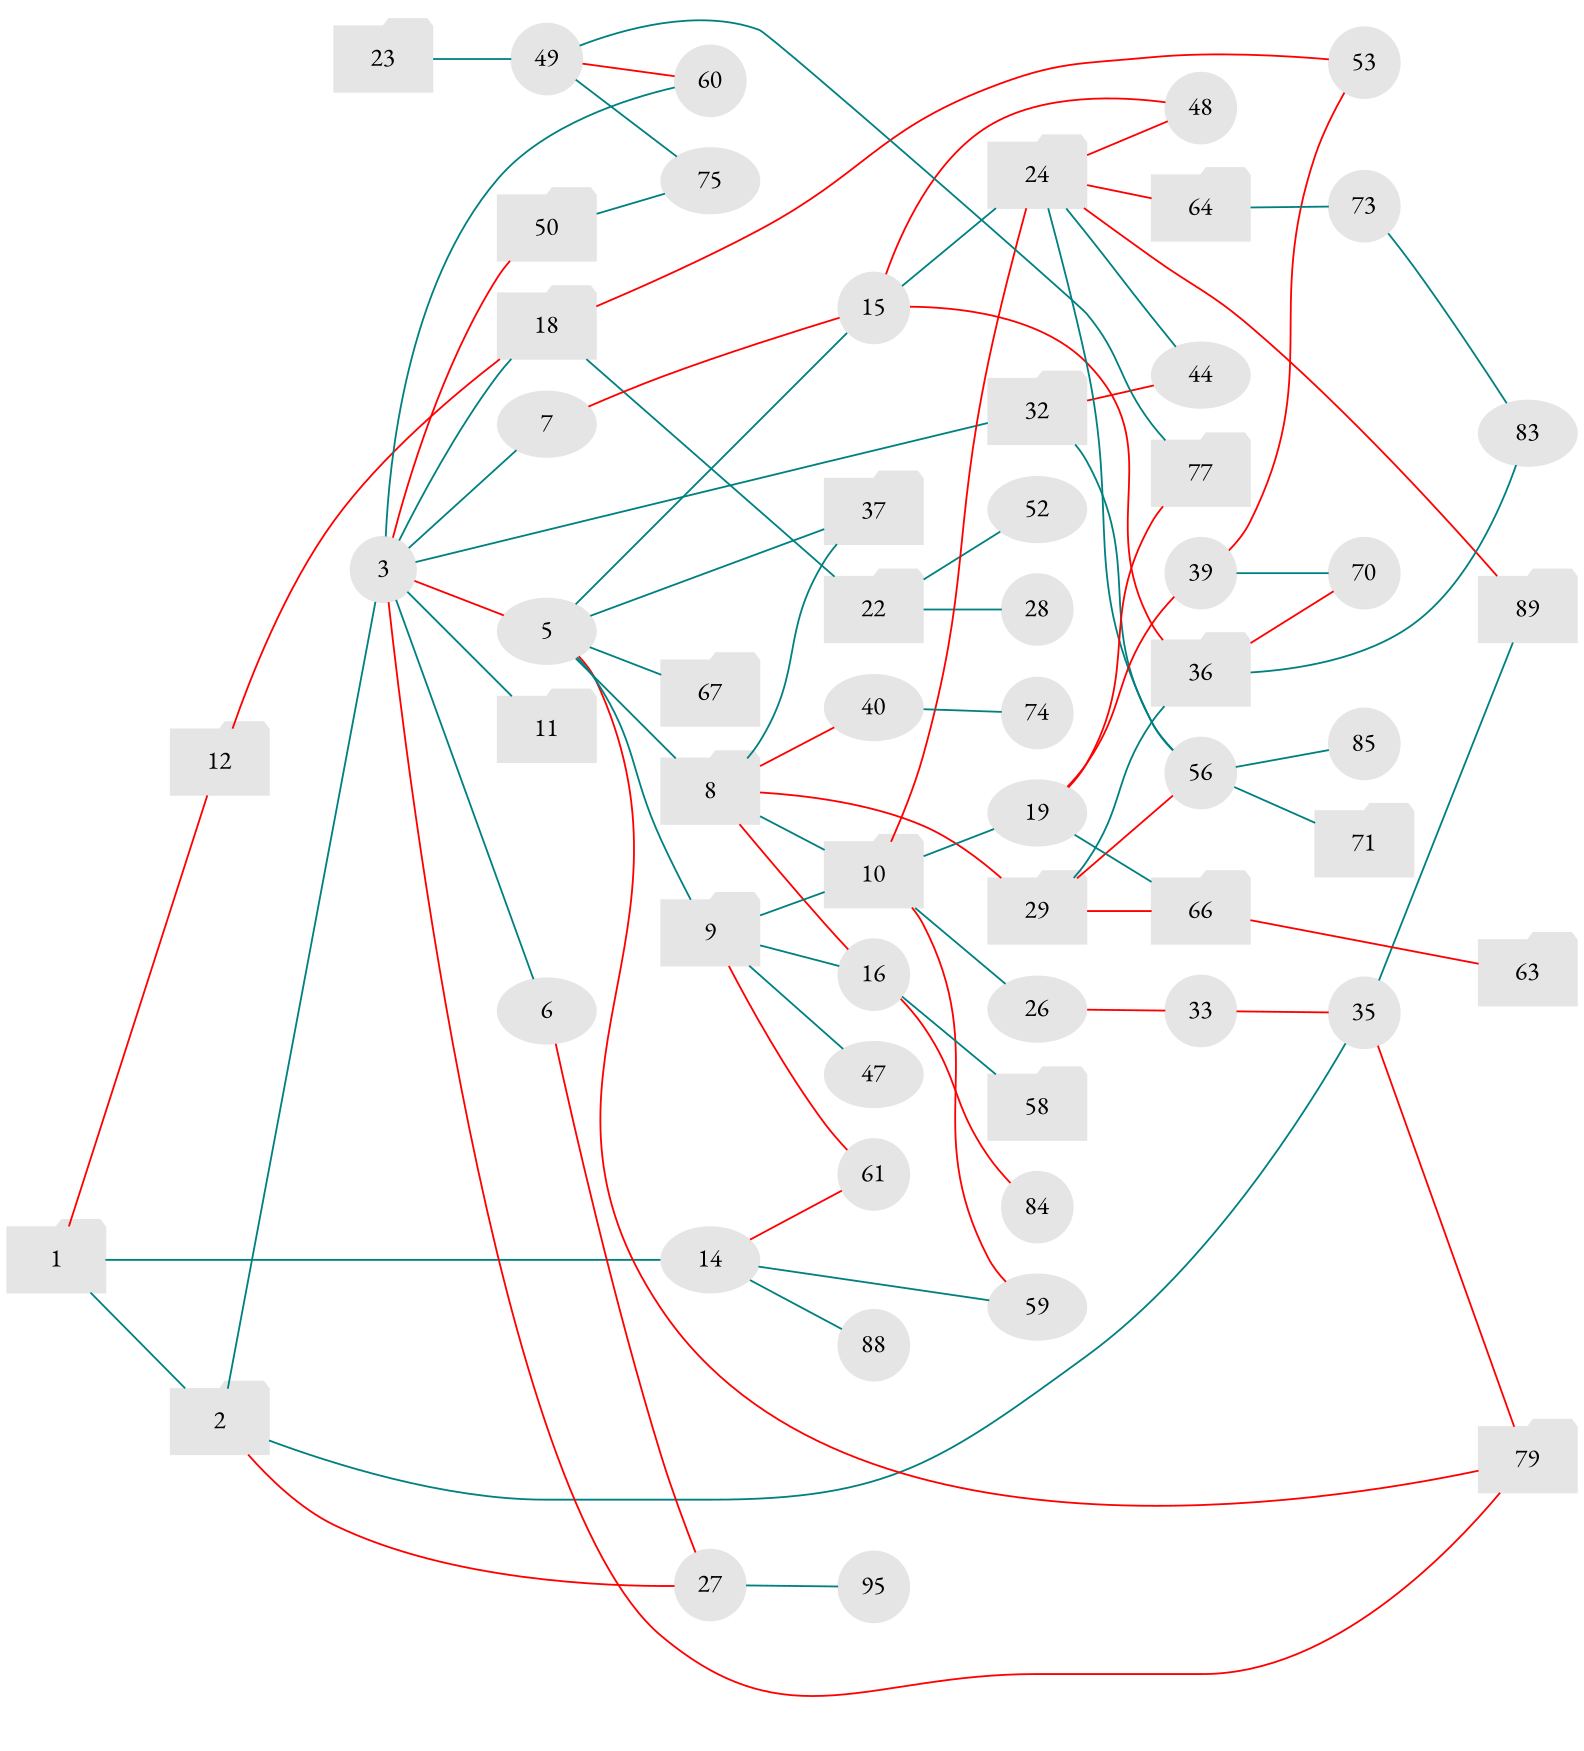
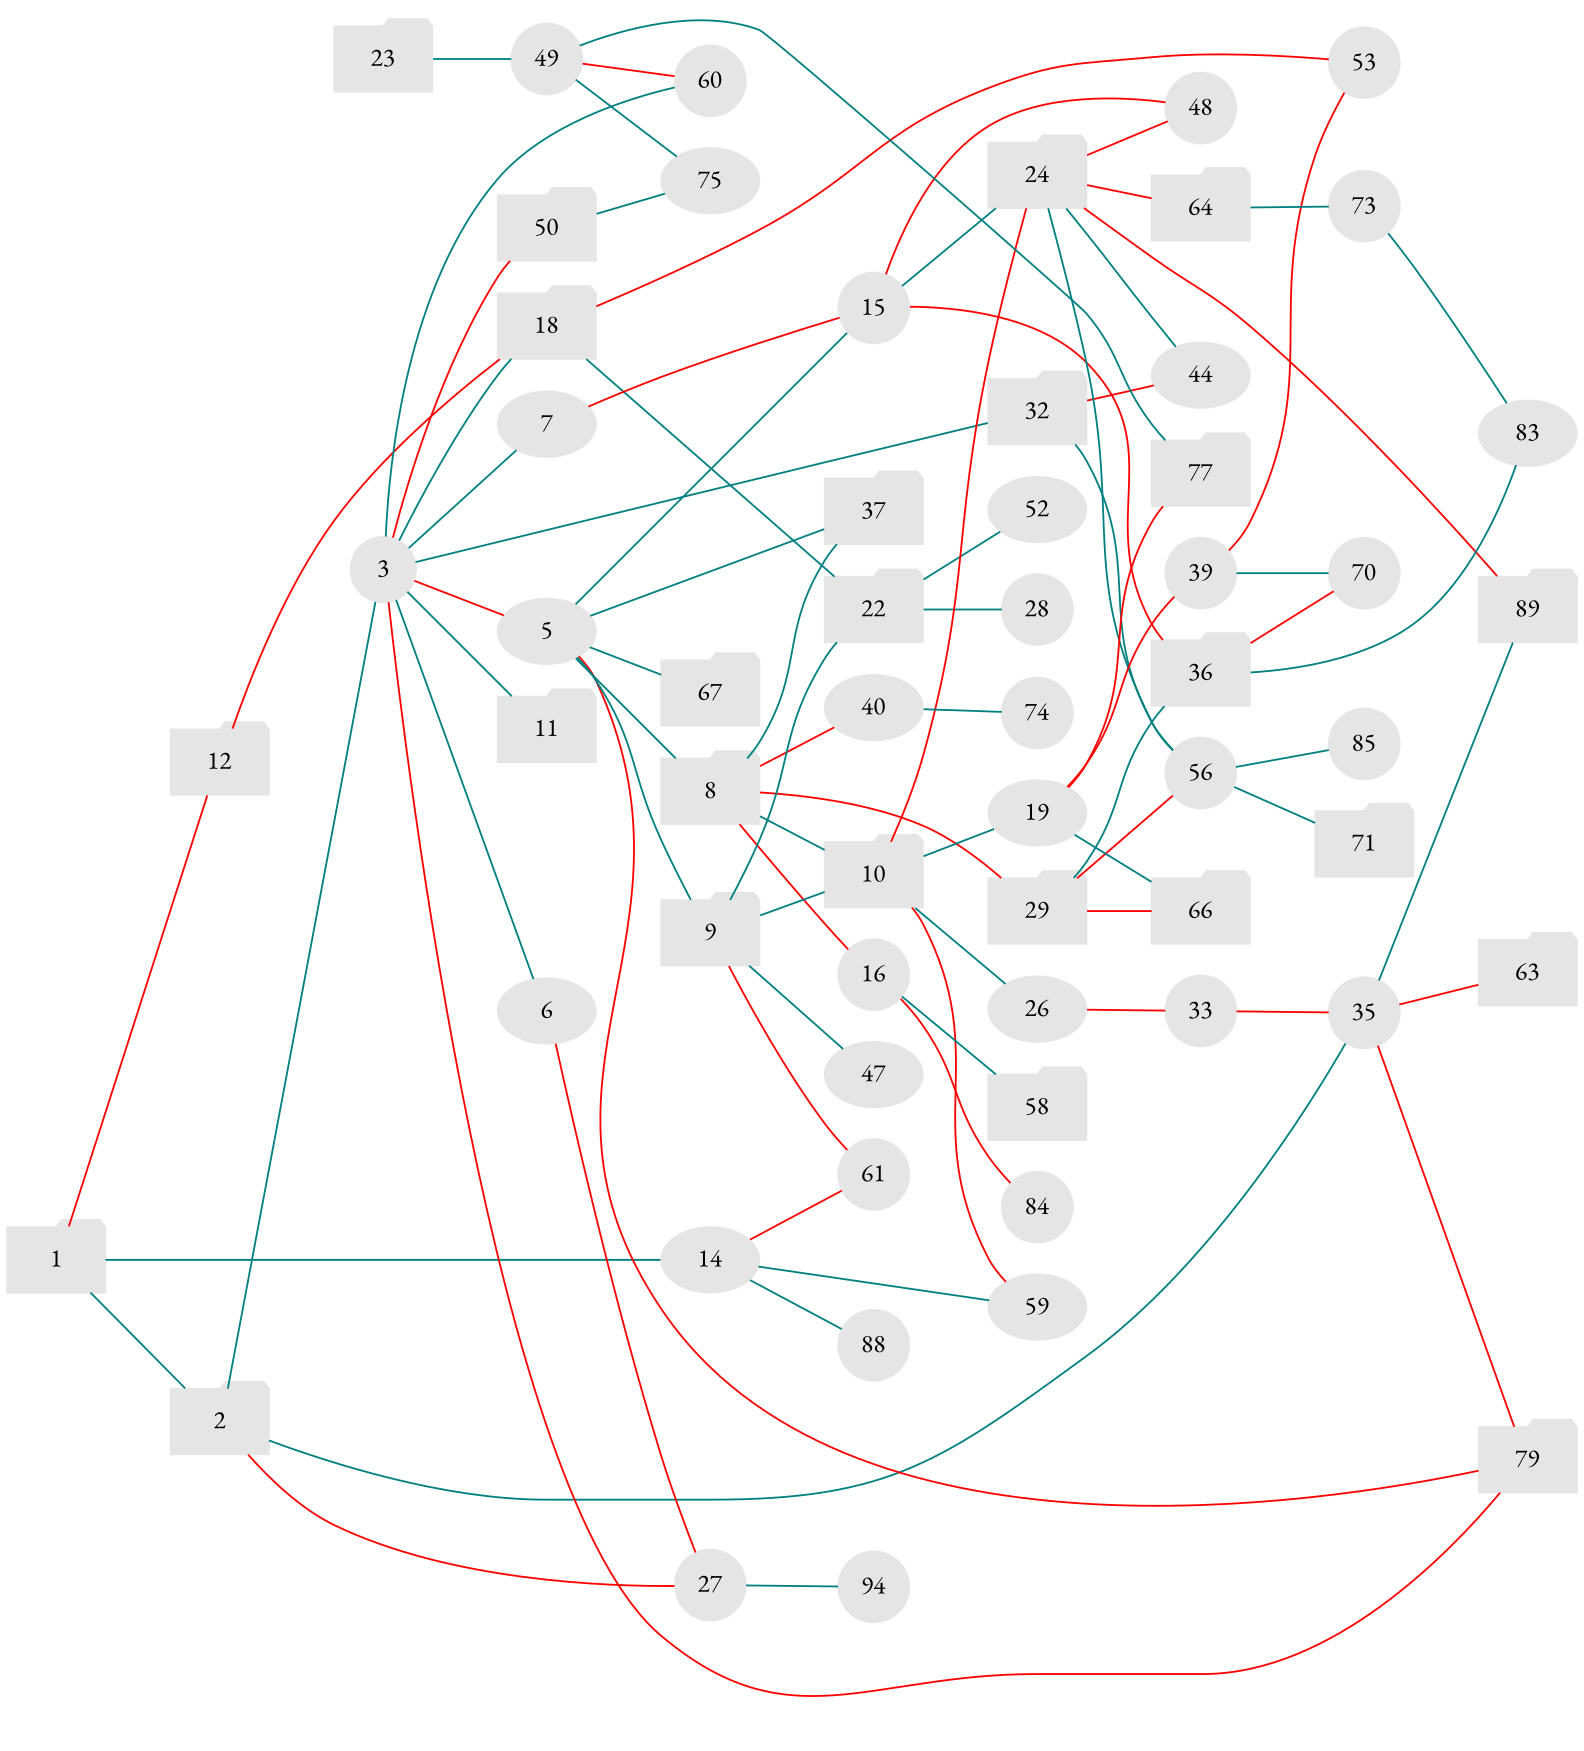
(1364, 942) -> (1439, 995)
(800, 956) -> (782, 770)
(874, 1587) -> (874, 1587)
